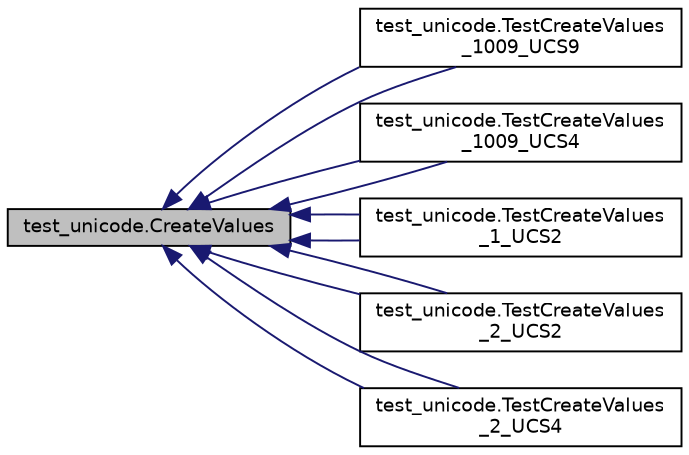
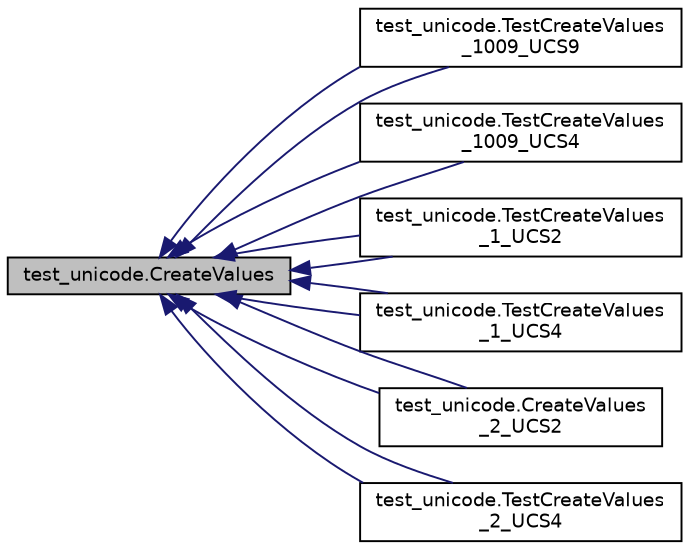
(521, 322) -> (521, 417)
none -> (521, 322)
